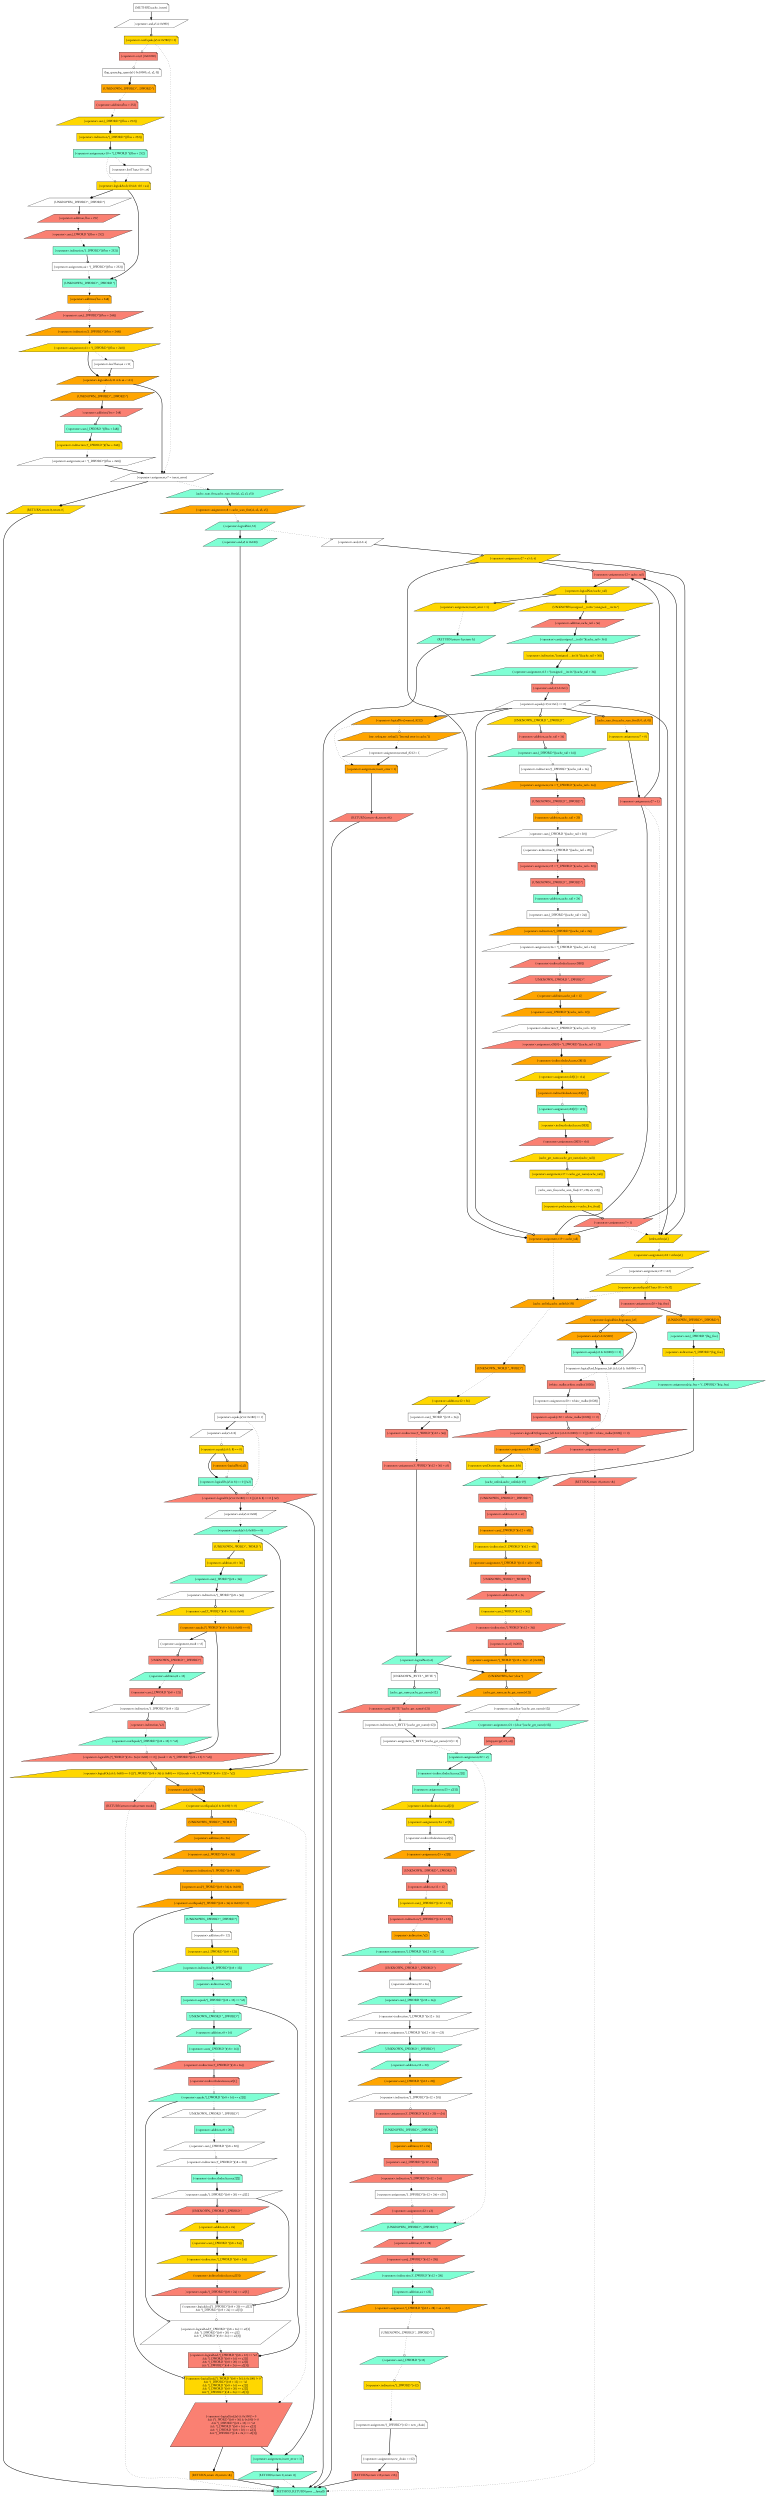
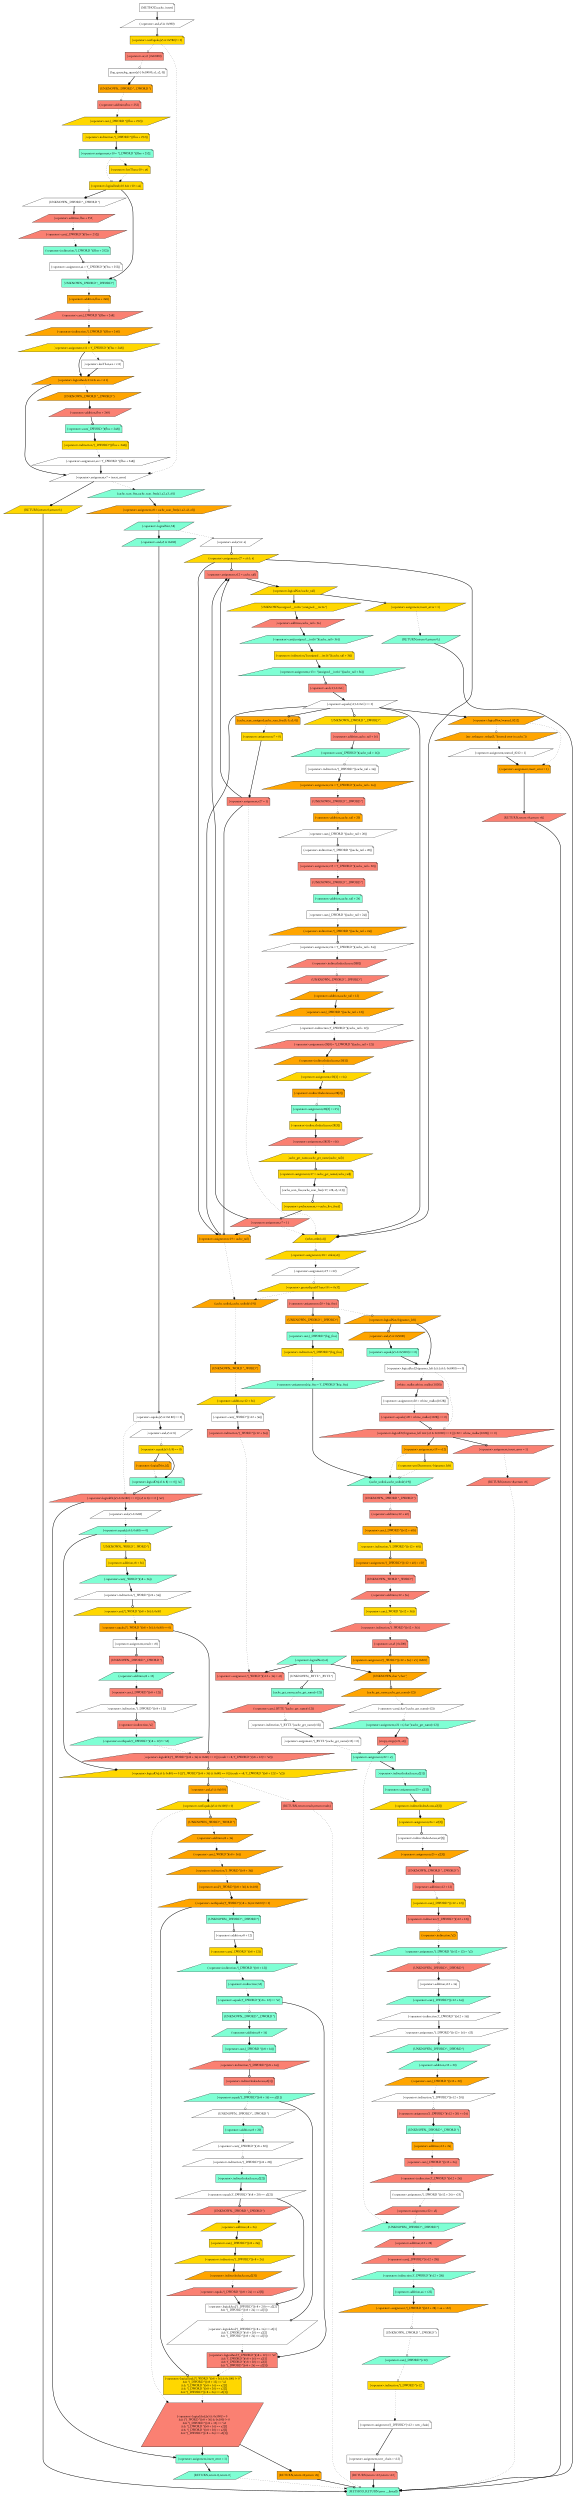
(130, 170) -> (130, 170)
(624, 720) -> (268, 720)
(417, 1562) -> (282, 1668)
